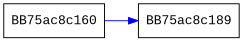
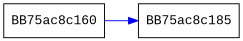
(189, 21) -> (189, 21)
